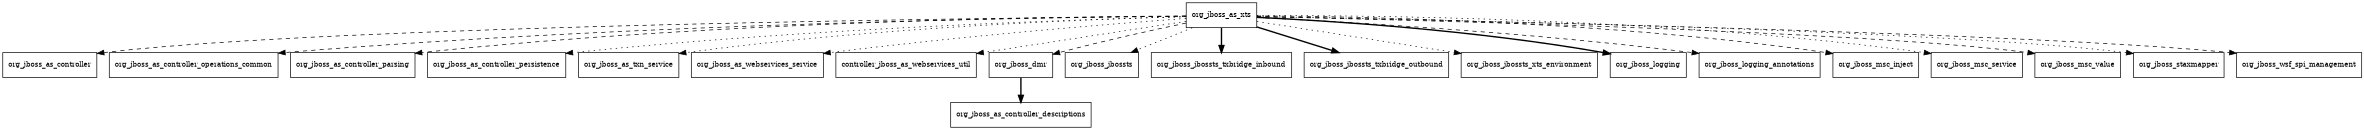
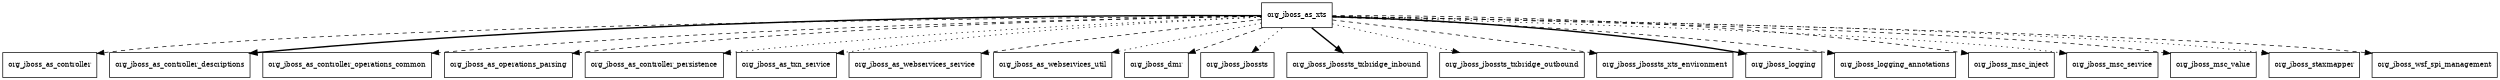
(1008, 33) -> (1125, 35)
(1356, 37) -> (1461, 35)
(1294, 39) -> (1392, 37)
(353, 65) -> (508, 65)
(906, 65) -> (1053, 65)
(1021, 87) -> (533, 33)
